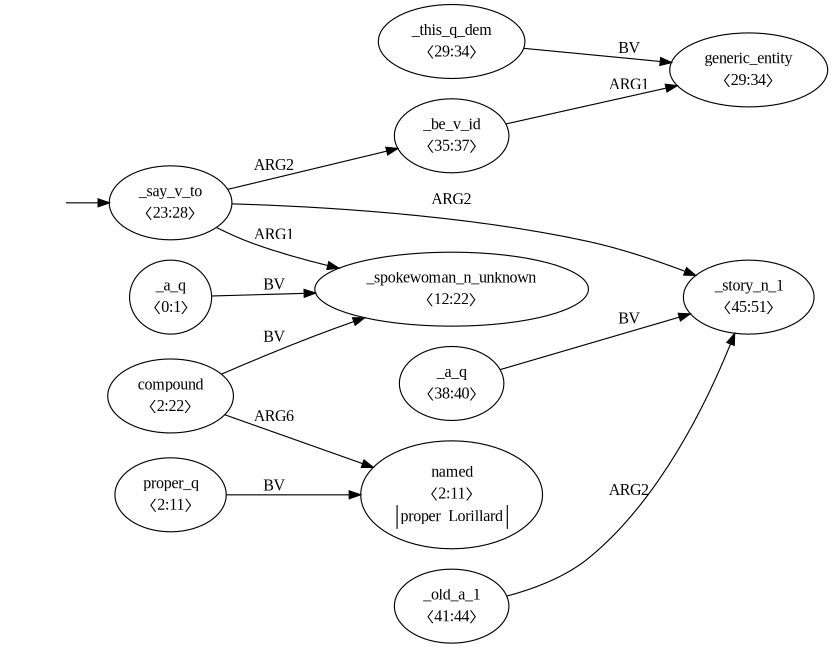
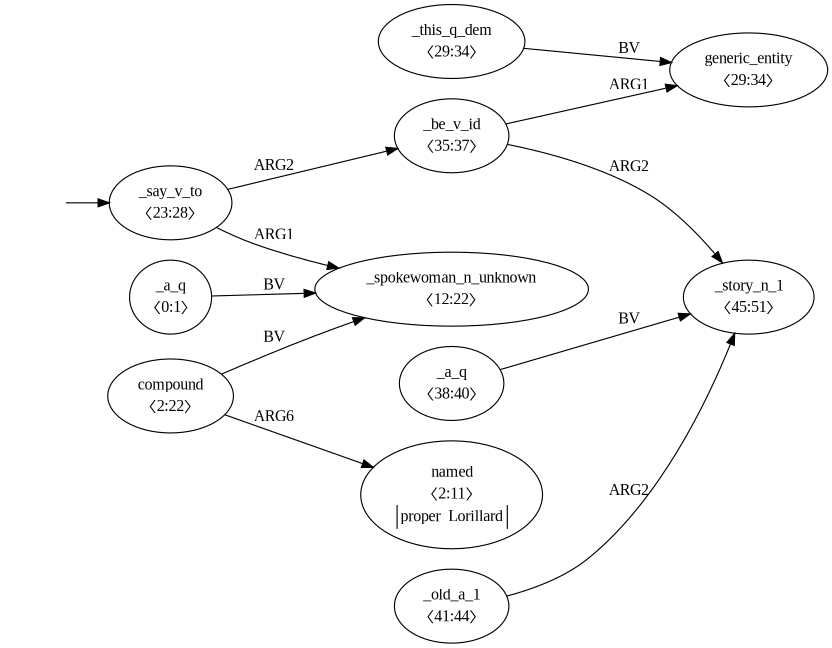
(461, 221) -> (621, 180)
(171, 495) -> none
